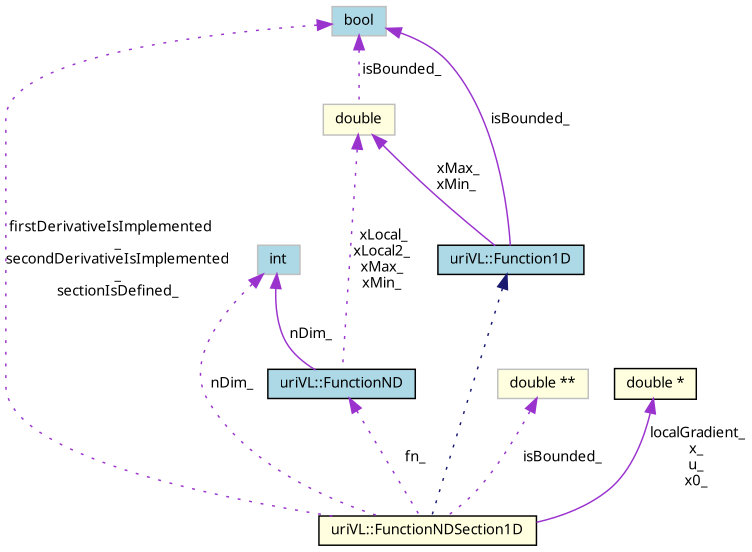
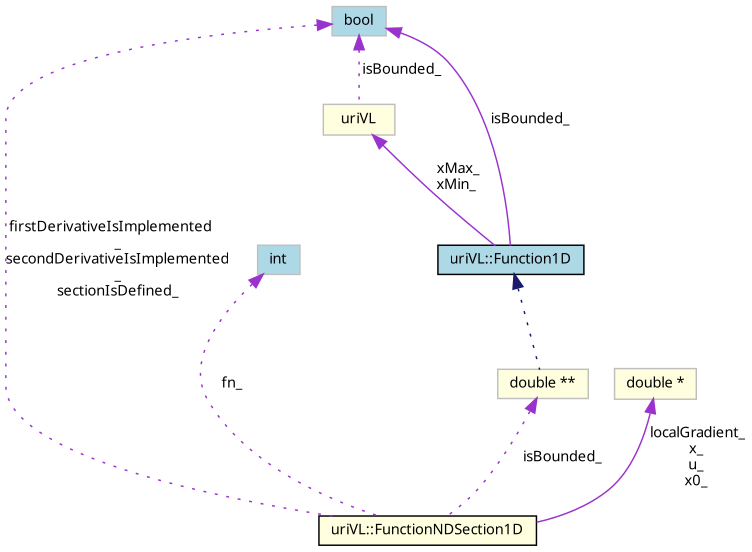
(359, 120) -> (359, 120)
(231, 384) -> (231, 384)
(342, 384) -> none
(655, 384) -> (655, 384)
(467, 402) -> (529, 329)
